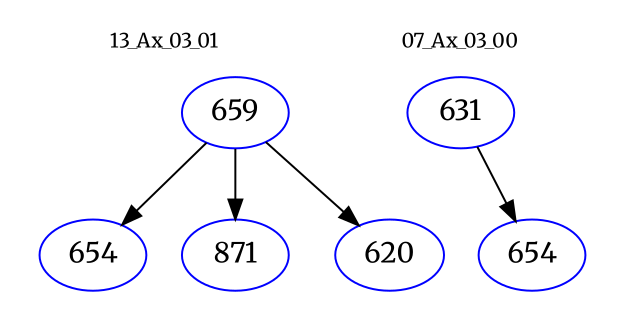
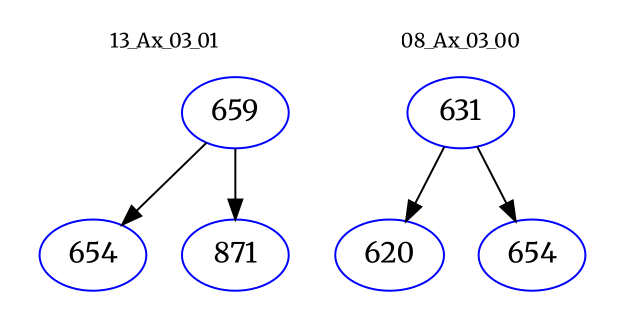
(461, 43) -> (461, 43)
(291, 165) -> (430, 175)
